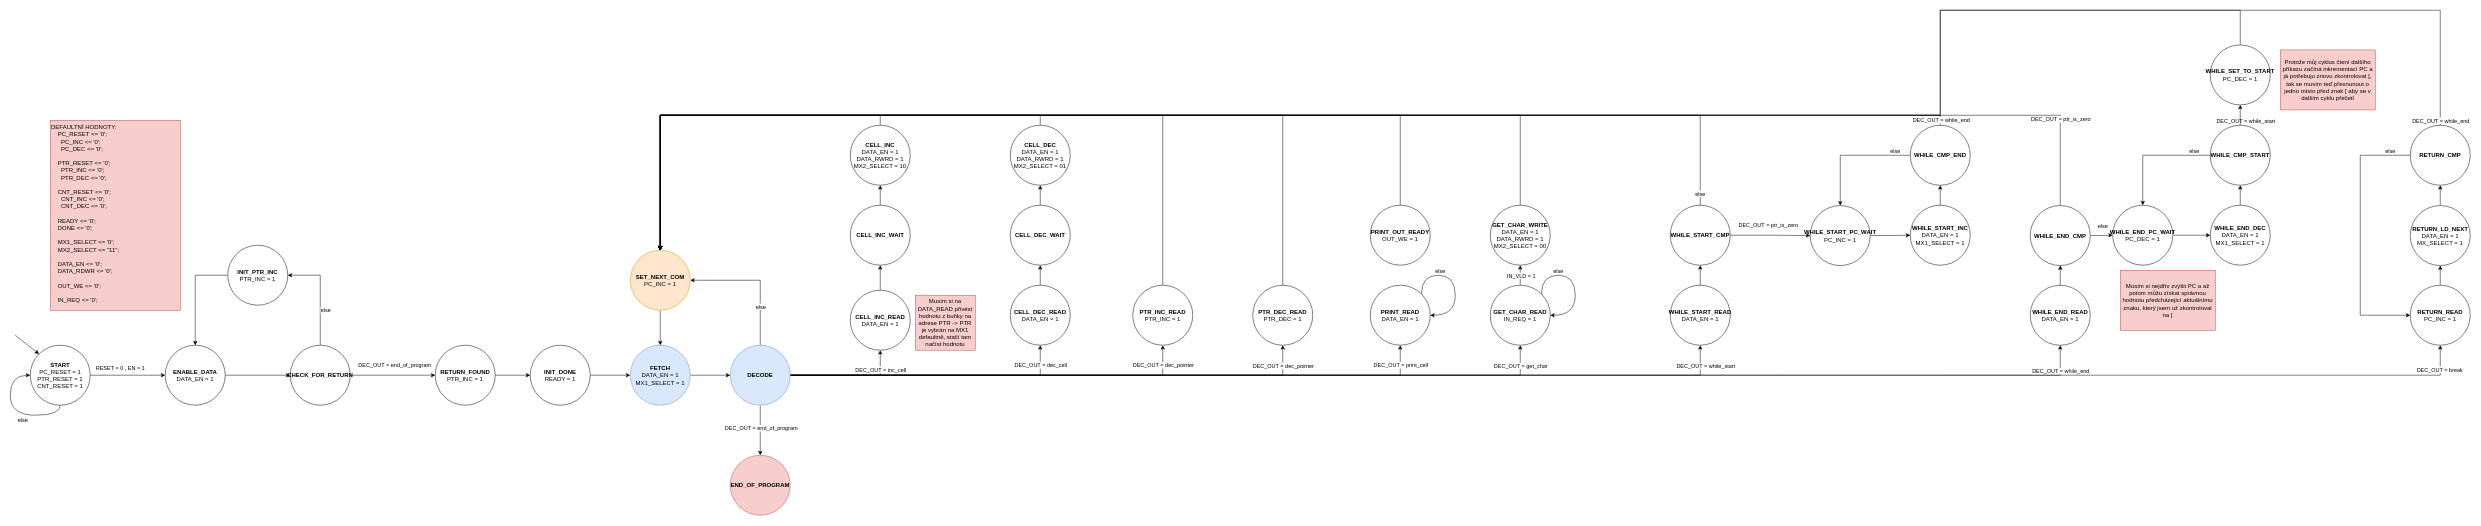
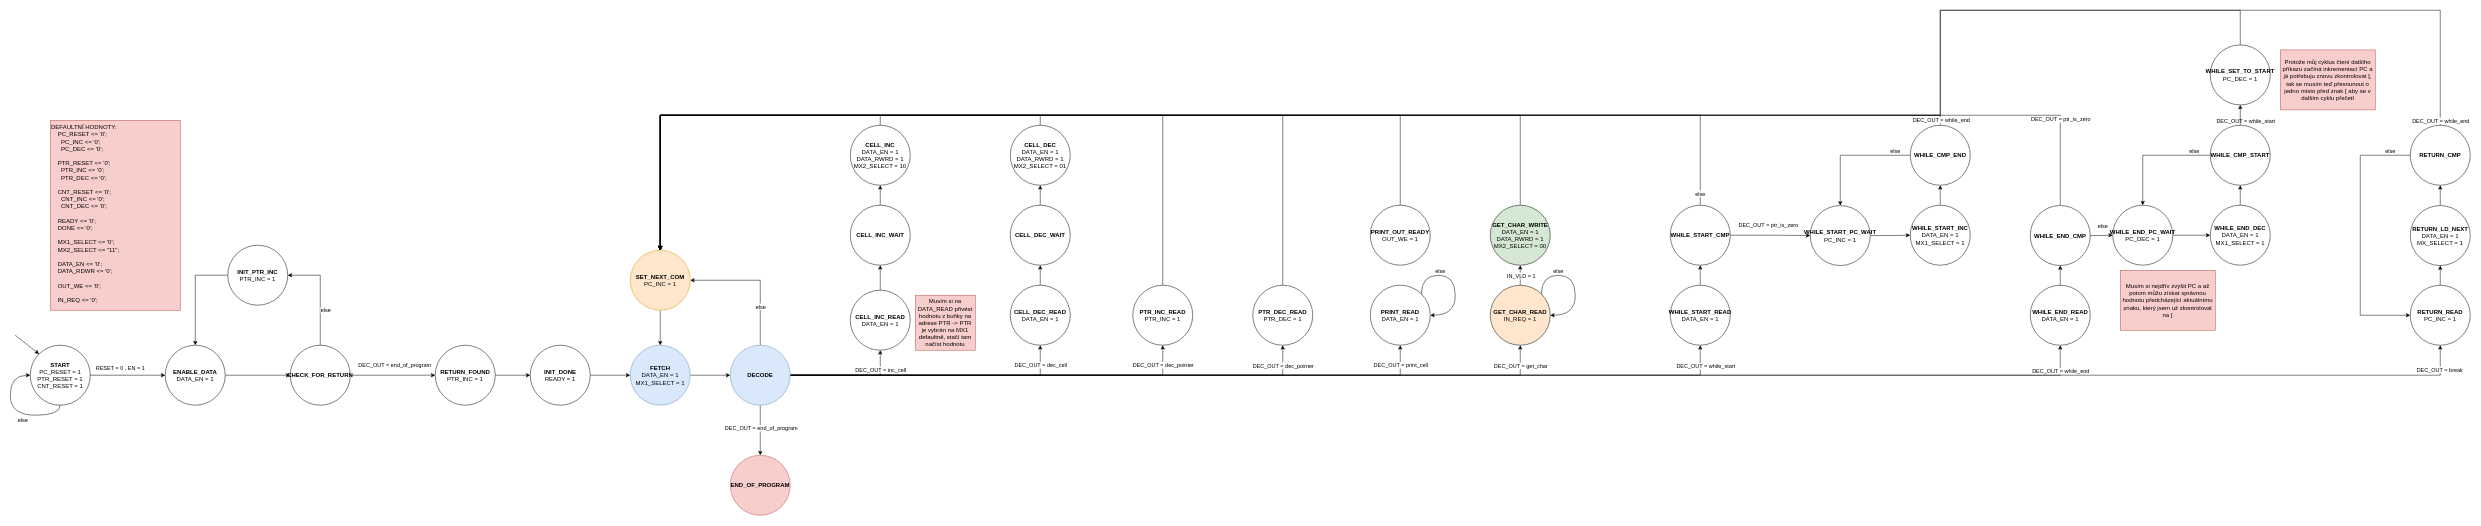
(1520, 235) -> (1520, 235)
(1520, 315) -> (1520, 315)
